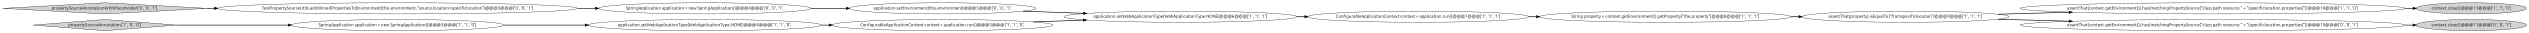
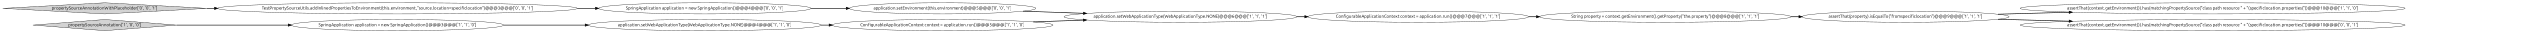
(2471, 8) -> none
(2471, 25) -> none
